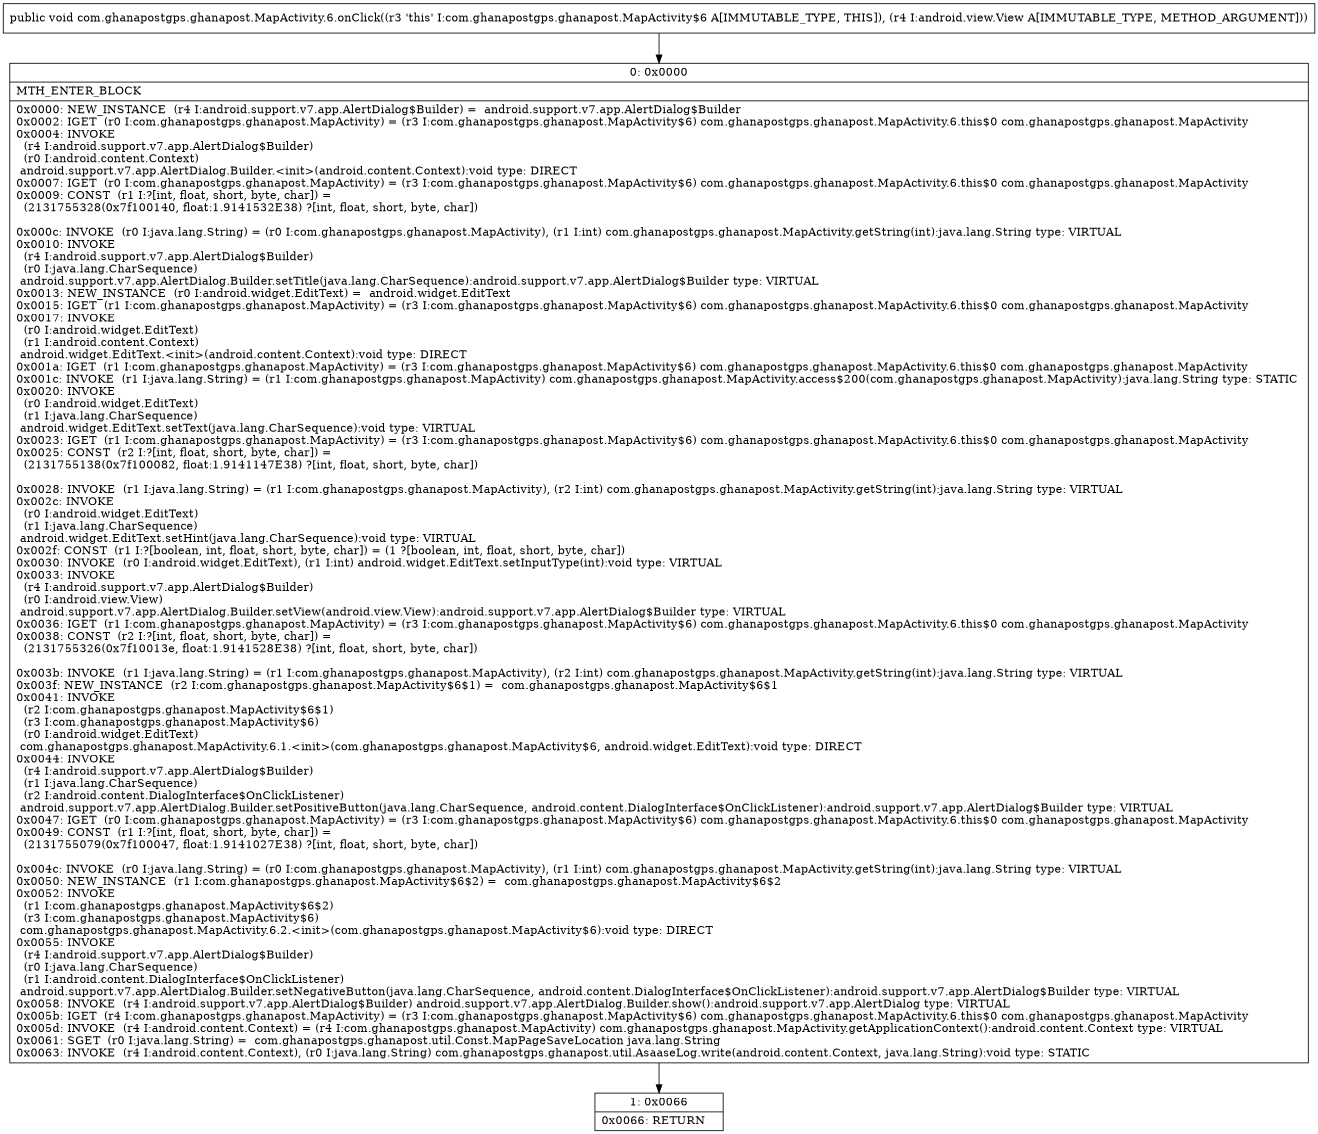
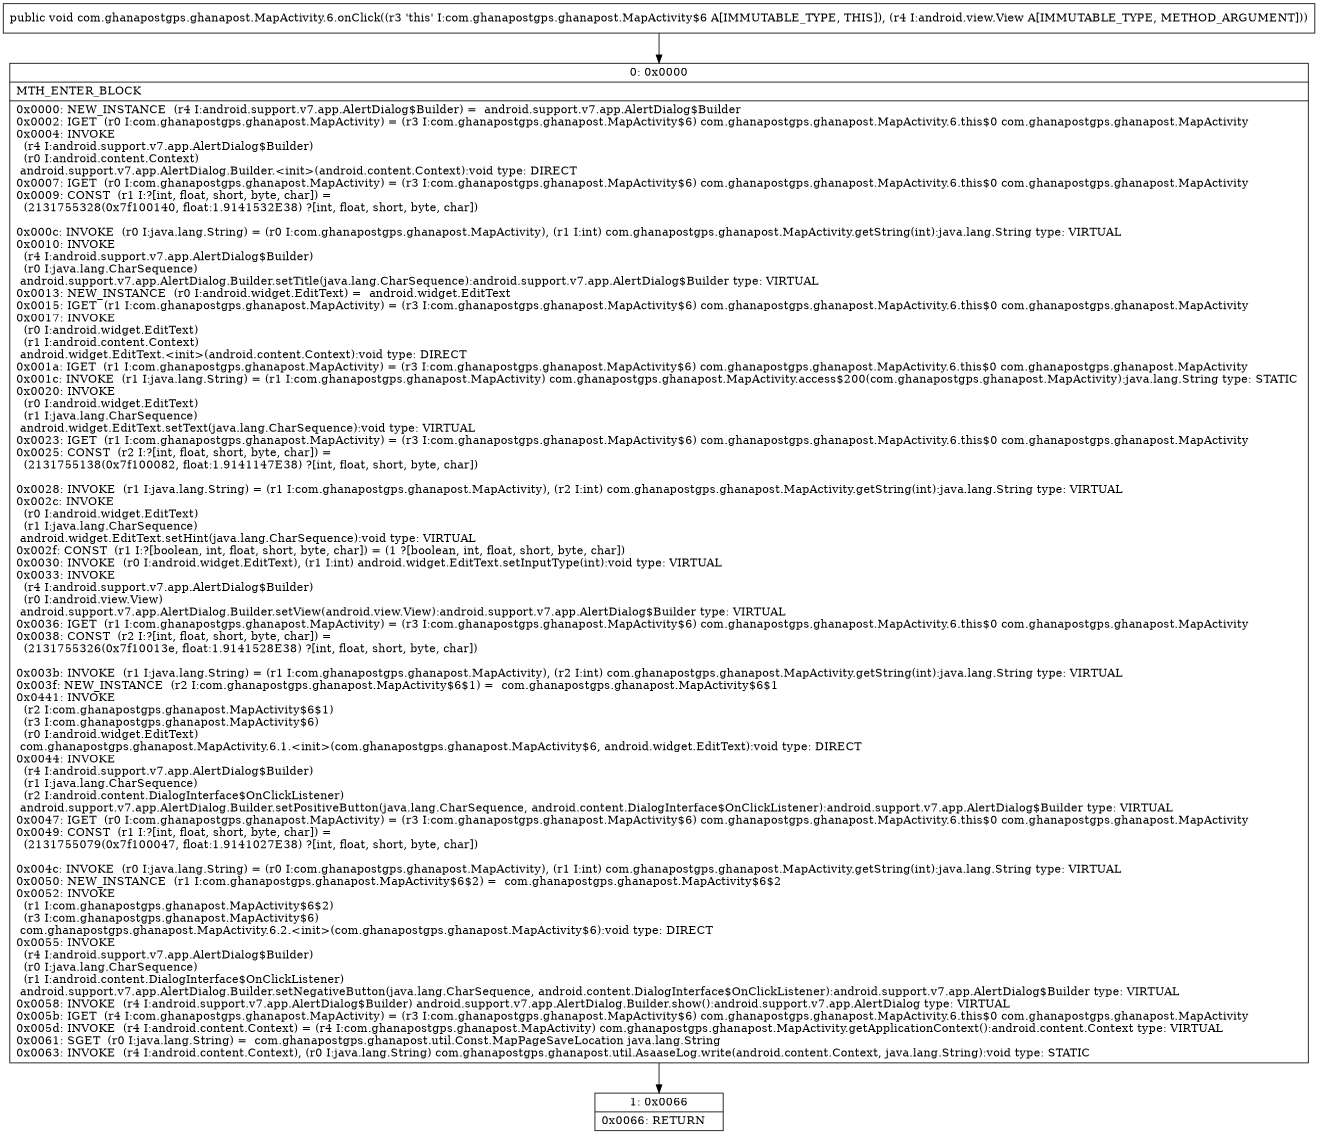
(70, 698) -> (70, 698)
